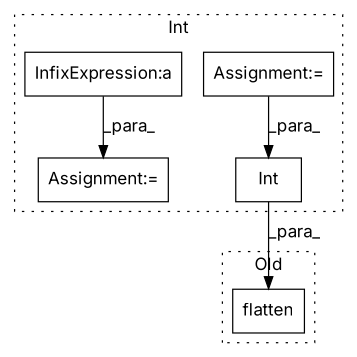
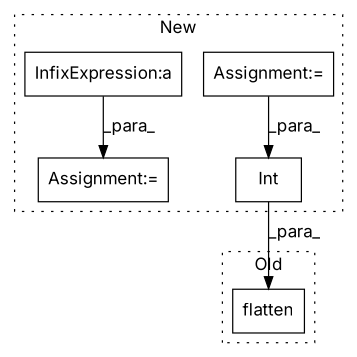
(179, 29) -> (179, 29)
